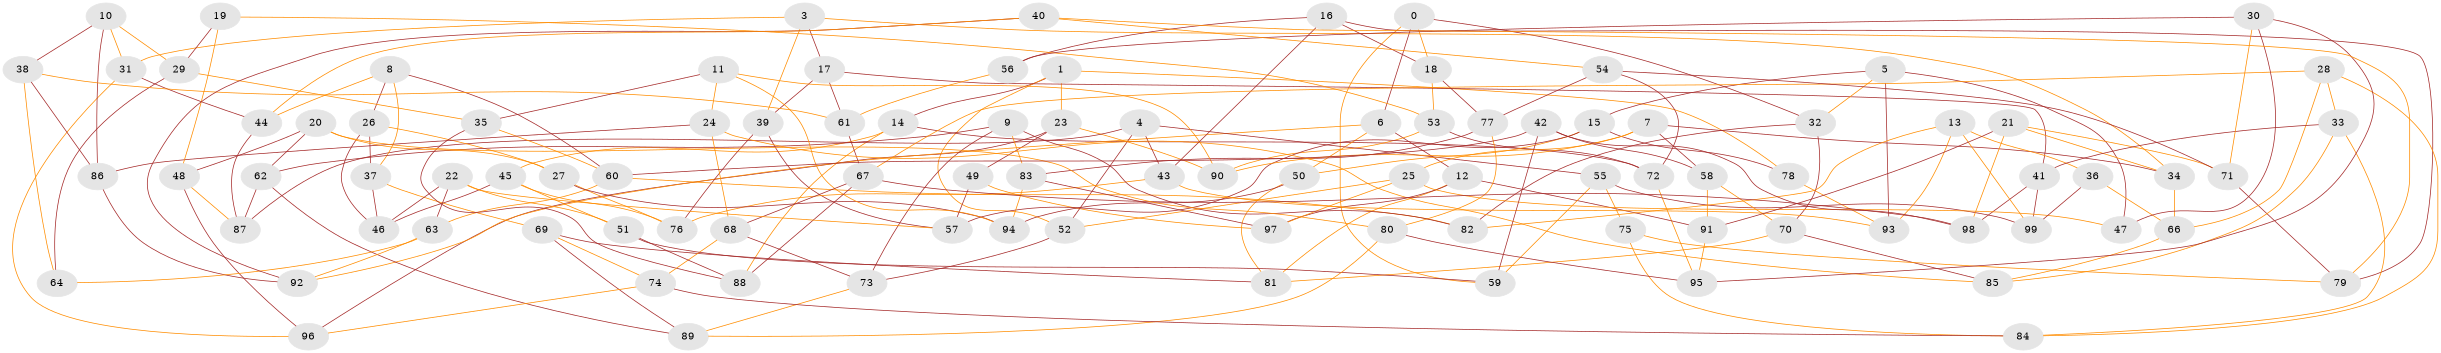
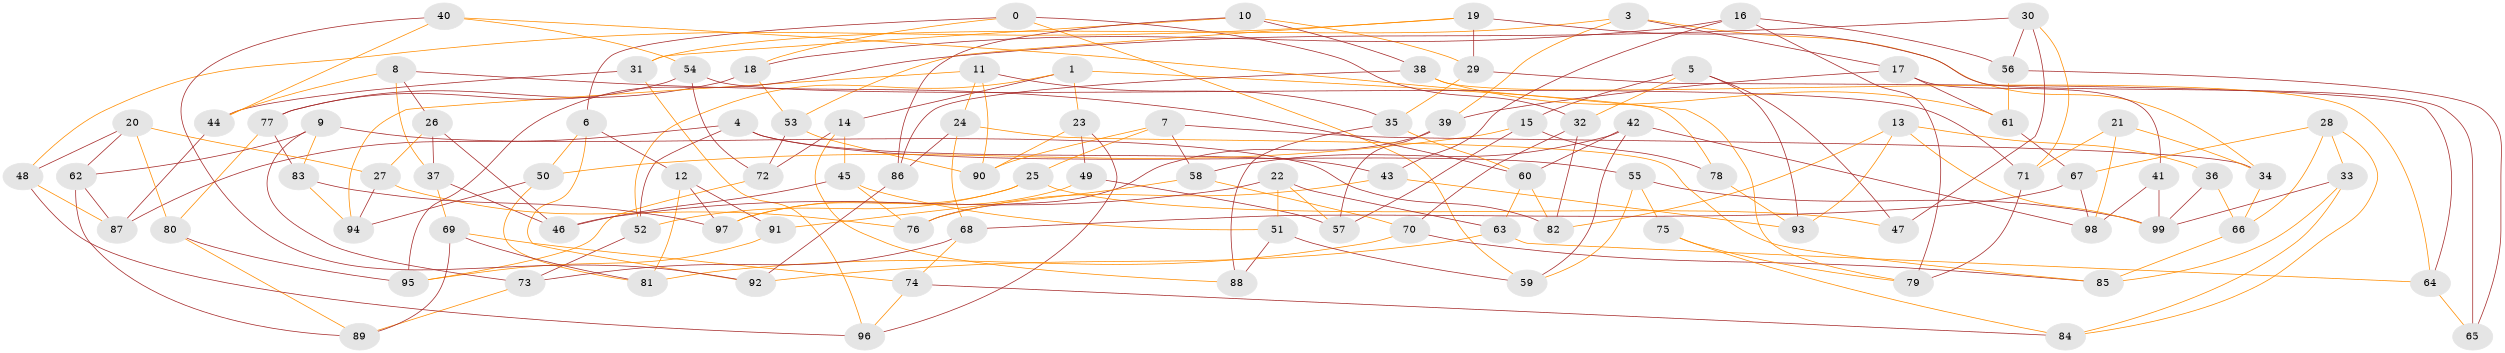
(2185, 138) -> (2261, 201)
(1861, 183) -> none
(802, 230) -> none
none -> (2473, 337)
